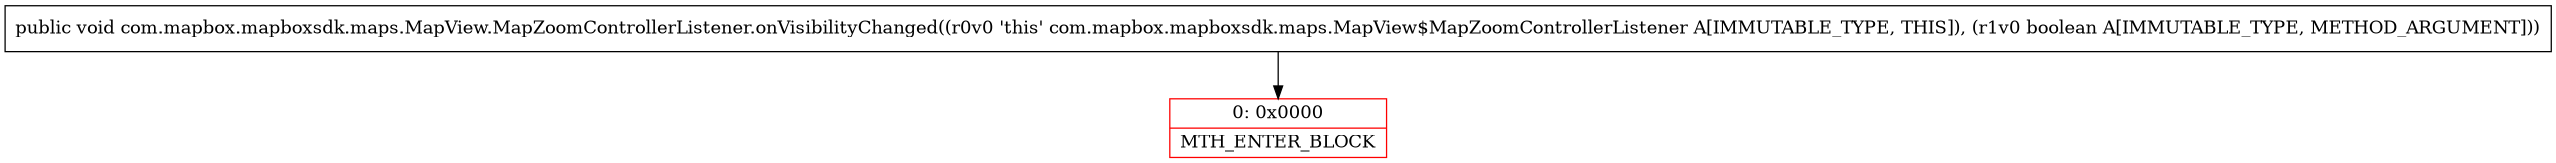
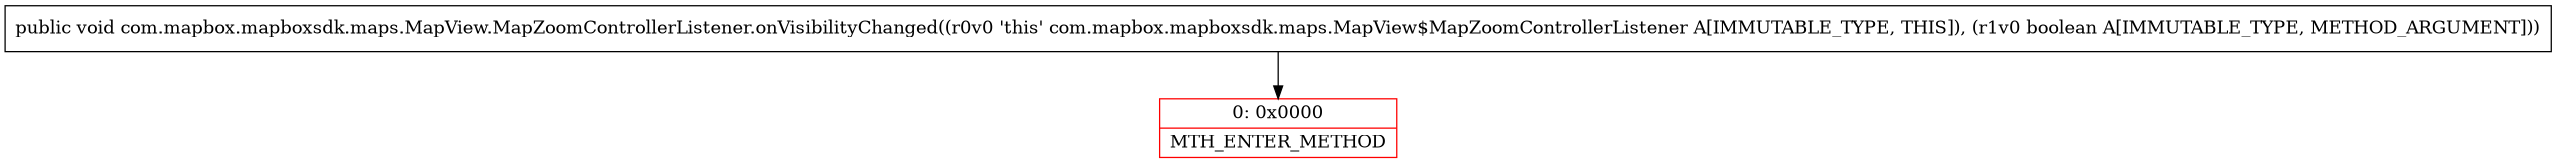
(1278, 142) -> (1278, 142)
